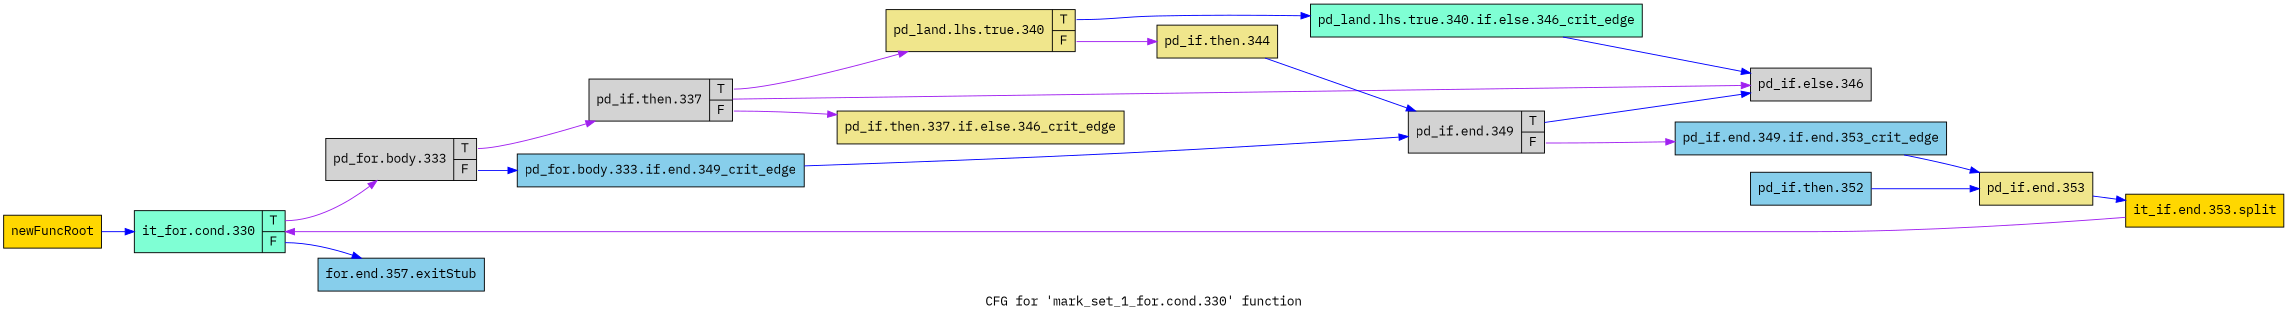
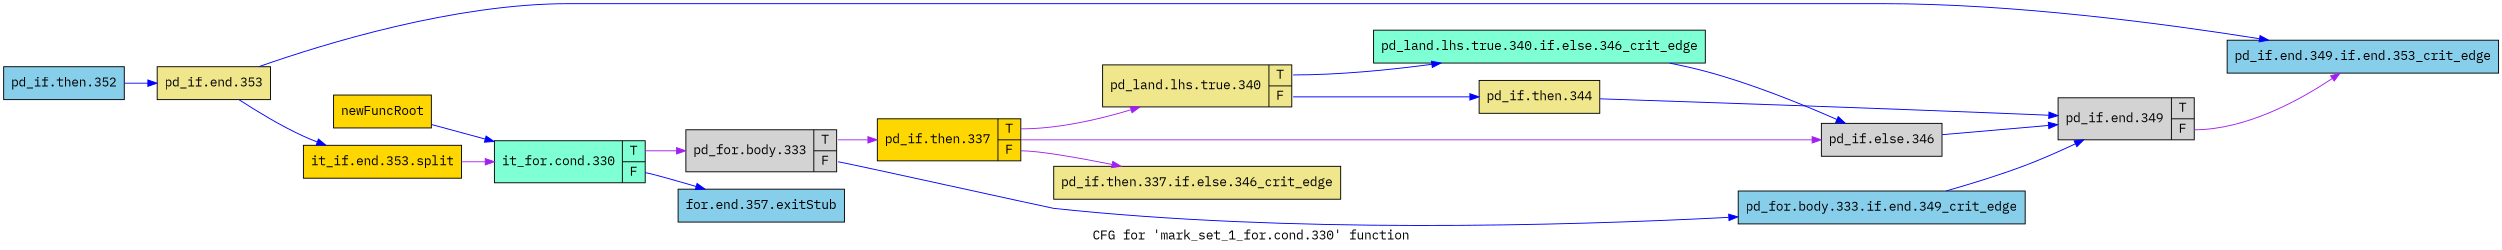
(1112, 42) -> (1381, 97)
(661, 100) -> (949, 140)
(1643, 108) -> (1995, 130)
(1937, 162) -> (1256, 4)
